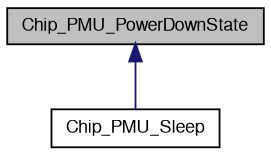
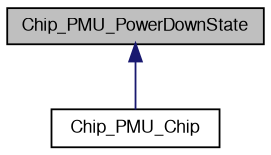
(136, 128) -> (136, 128)
